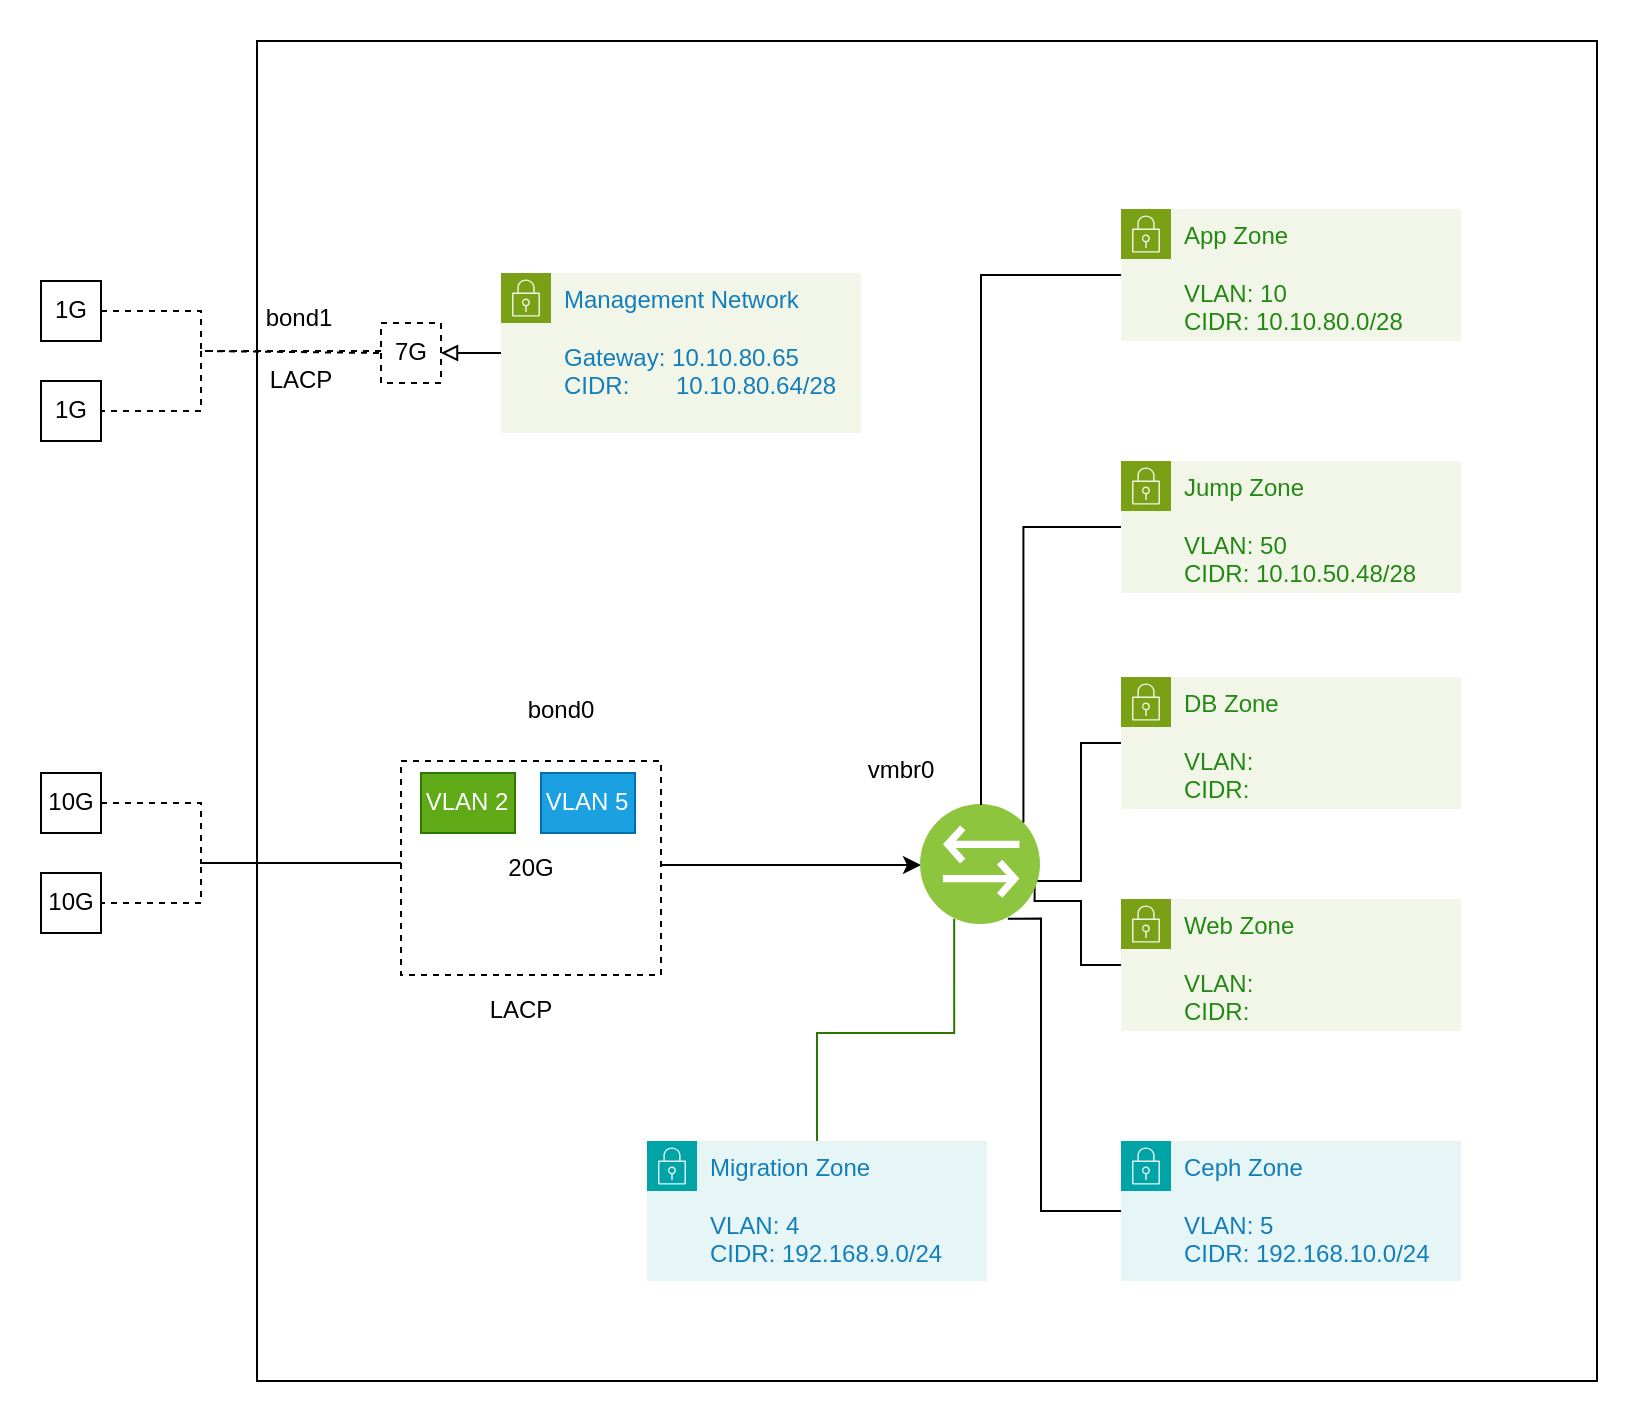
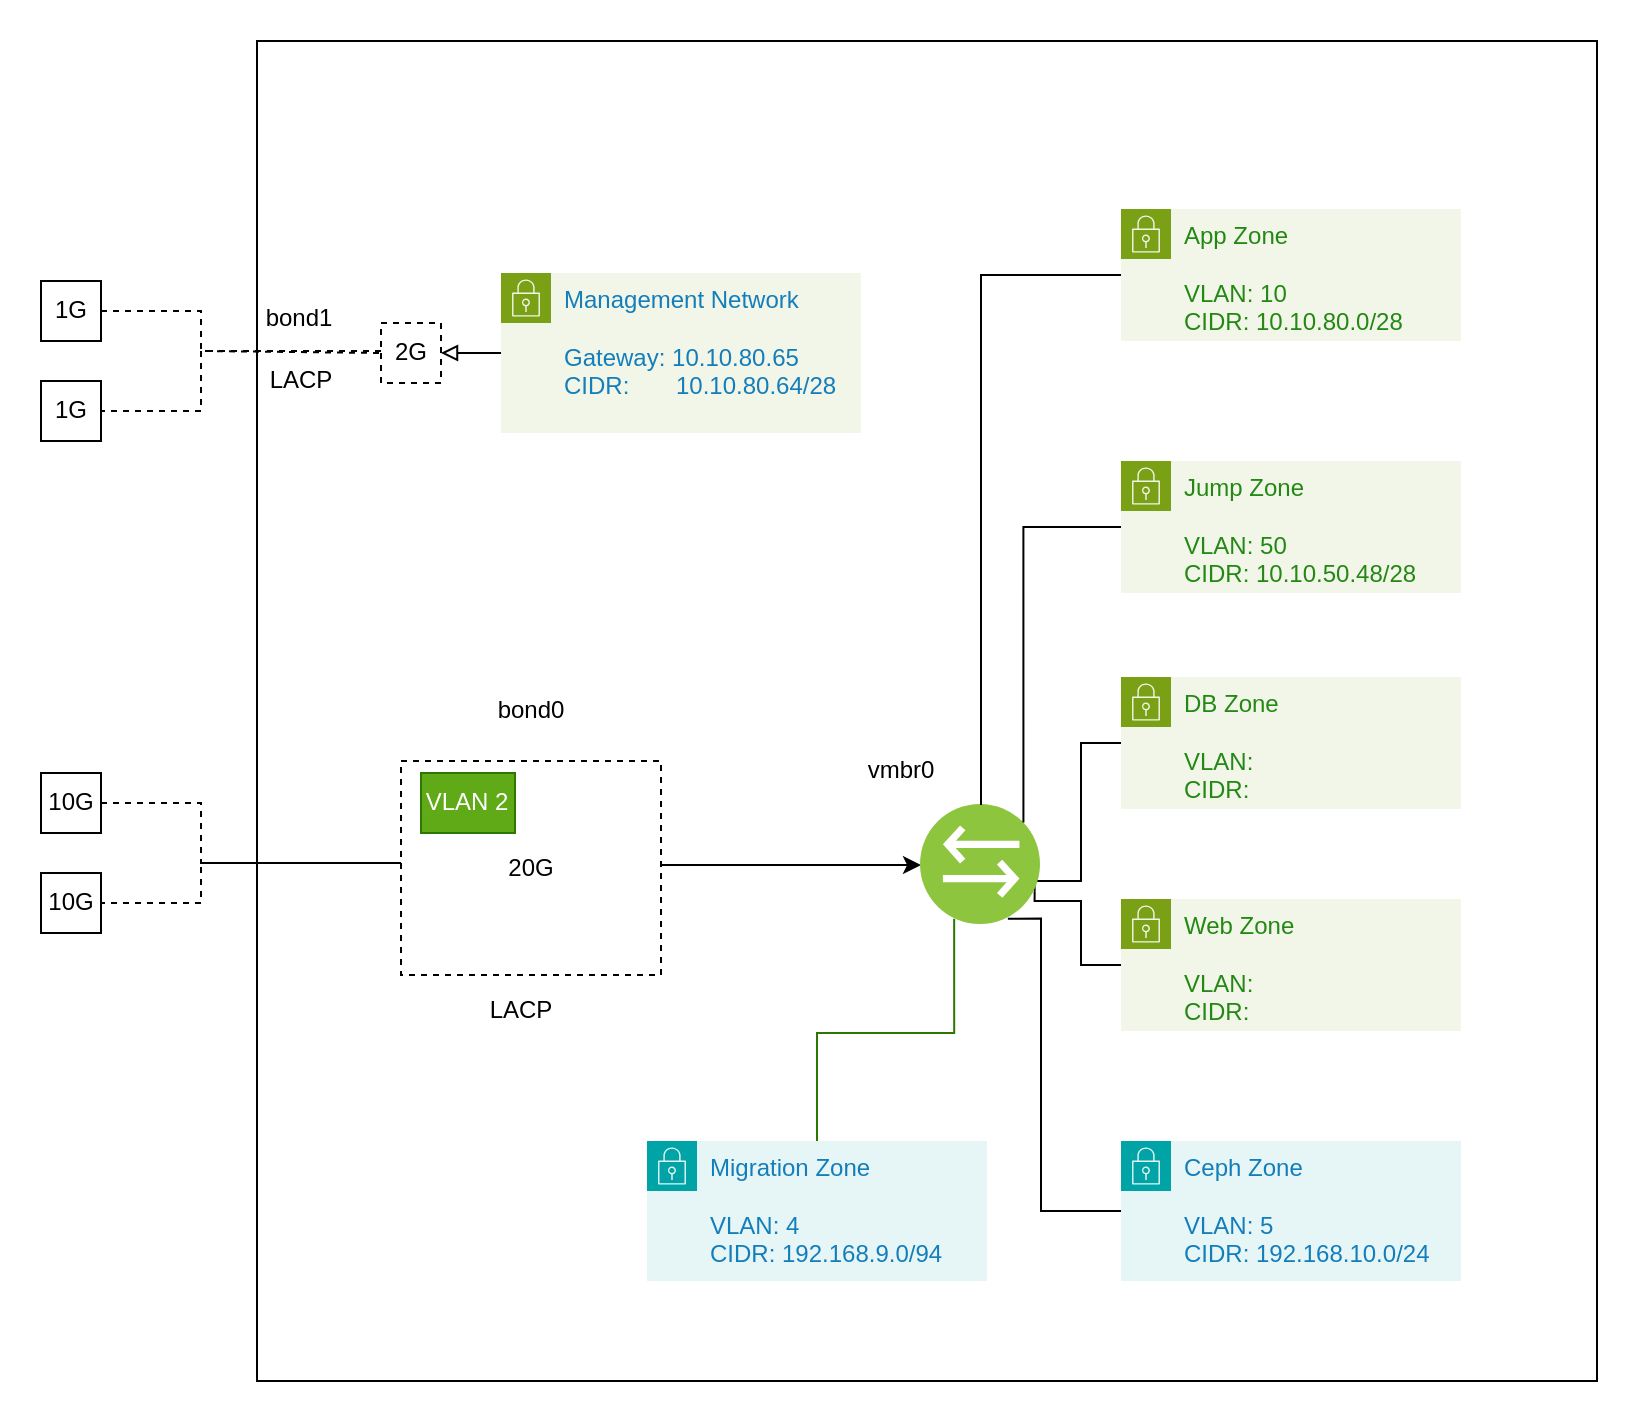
(412, 353) -> (412, 353)
(561, 711) -> (531, 711)
(588, 803) -> none
(833, 1198) -> (833, 1198)
